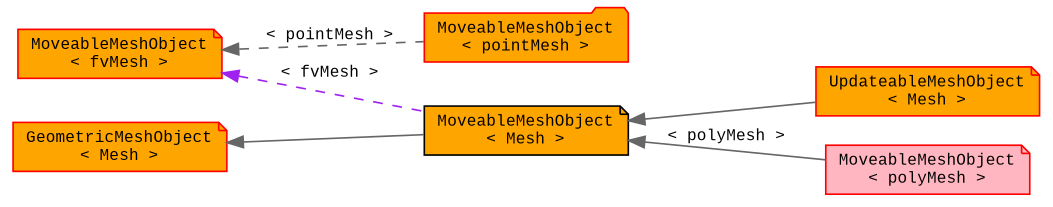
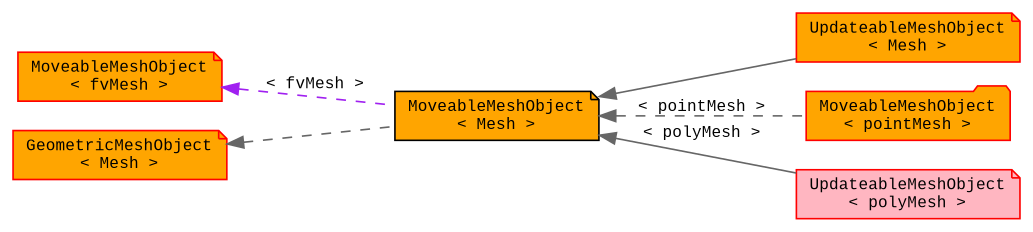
(332, 45) -> (711, 116)
(334, 138) -> (319, 134)
(928, 170) -> (908, 194)
